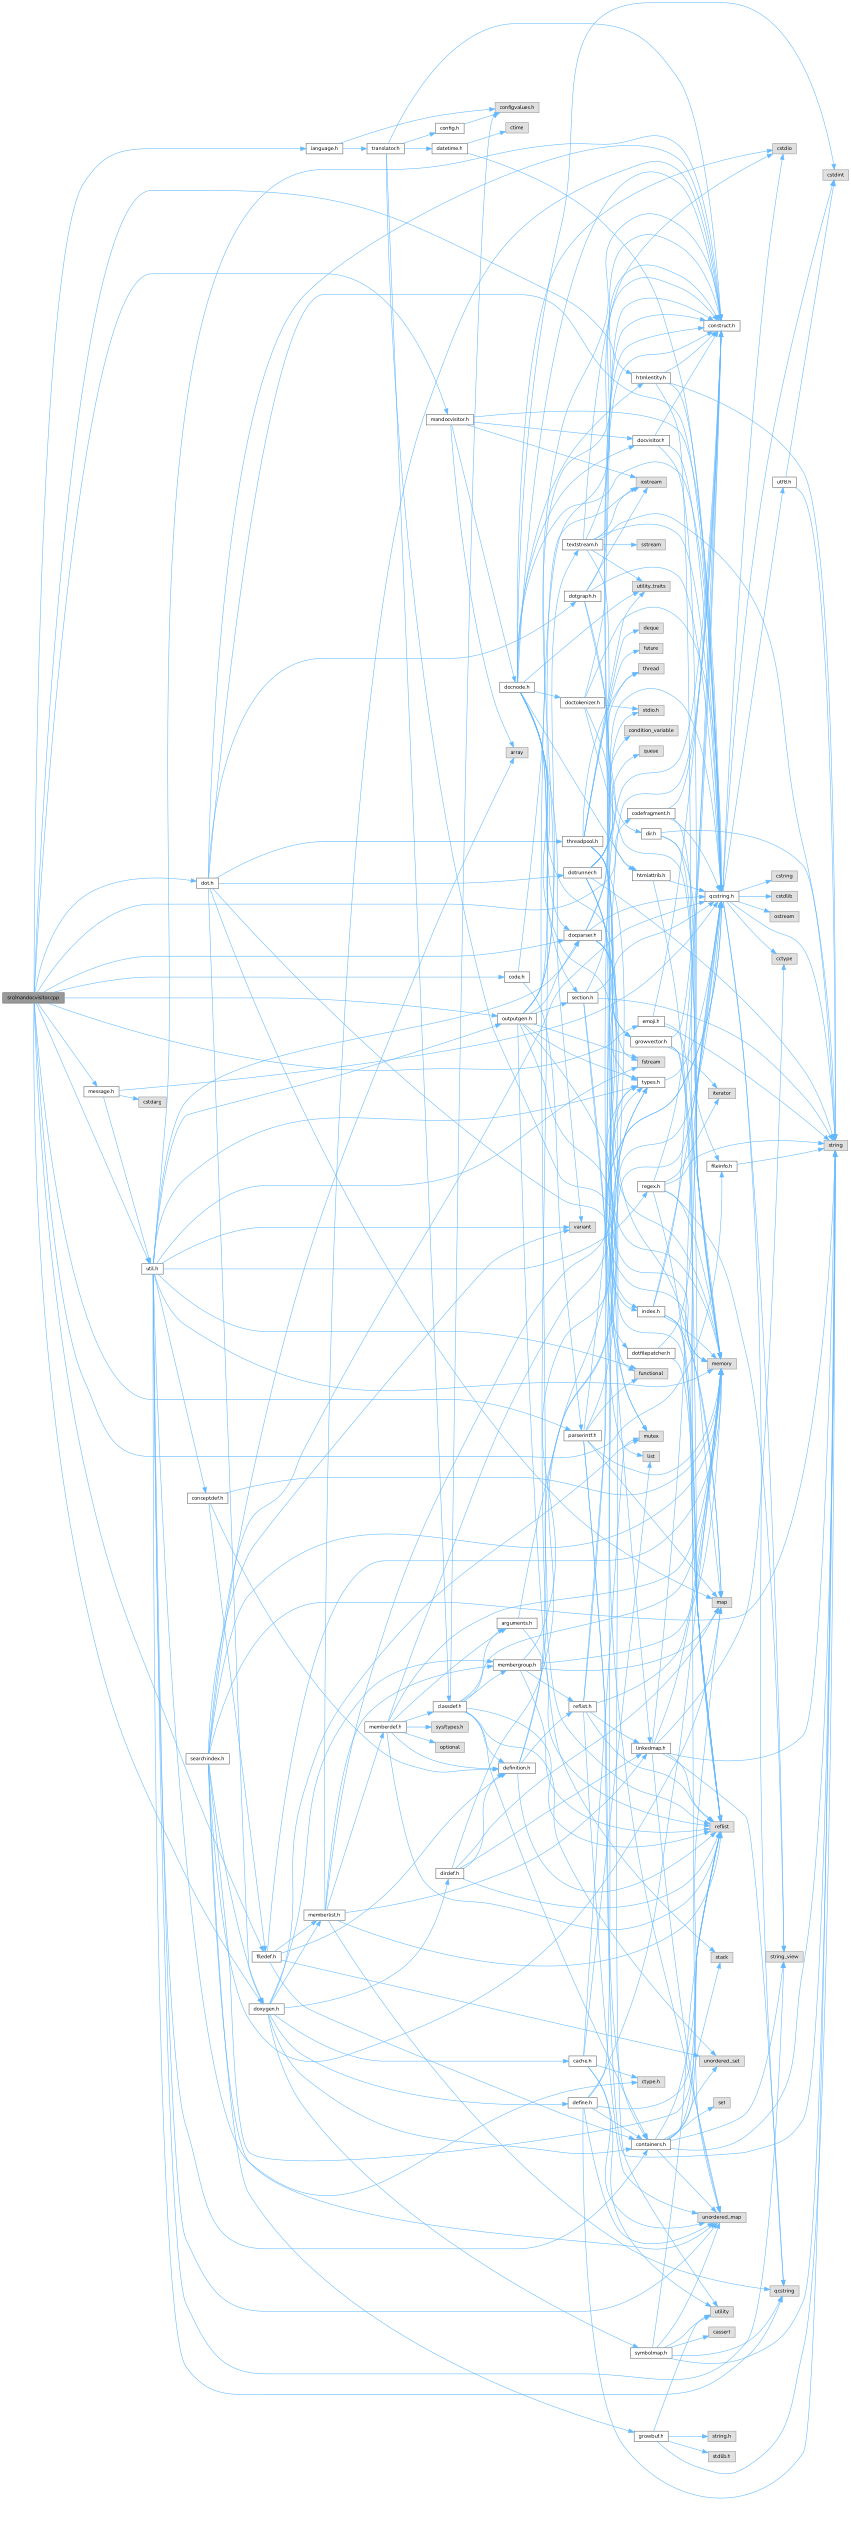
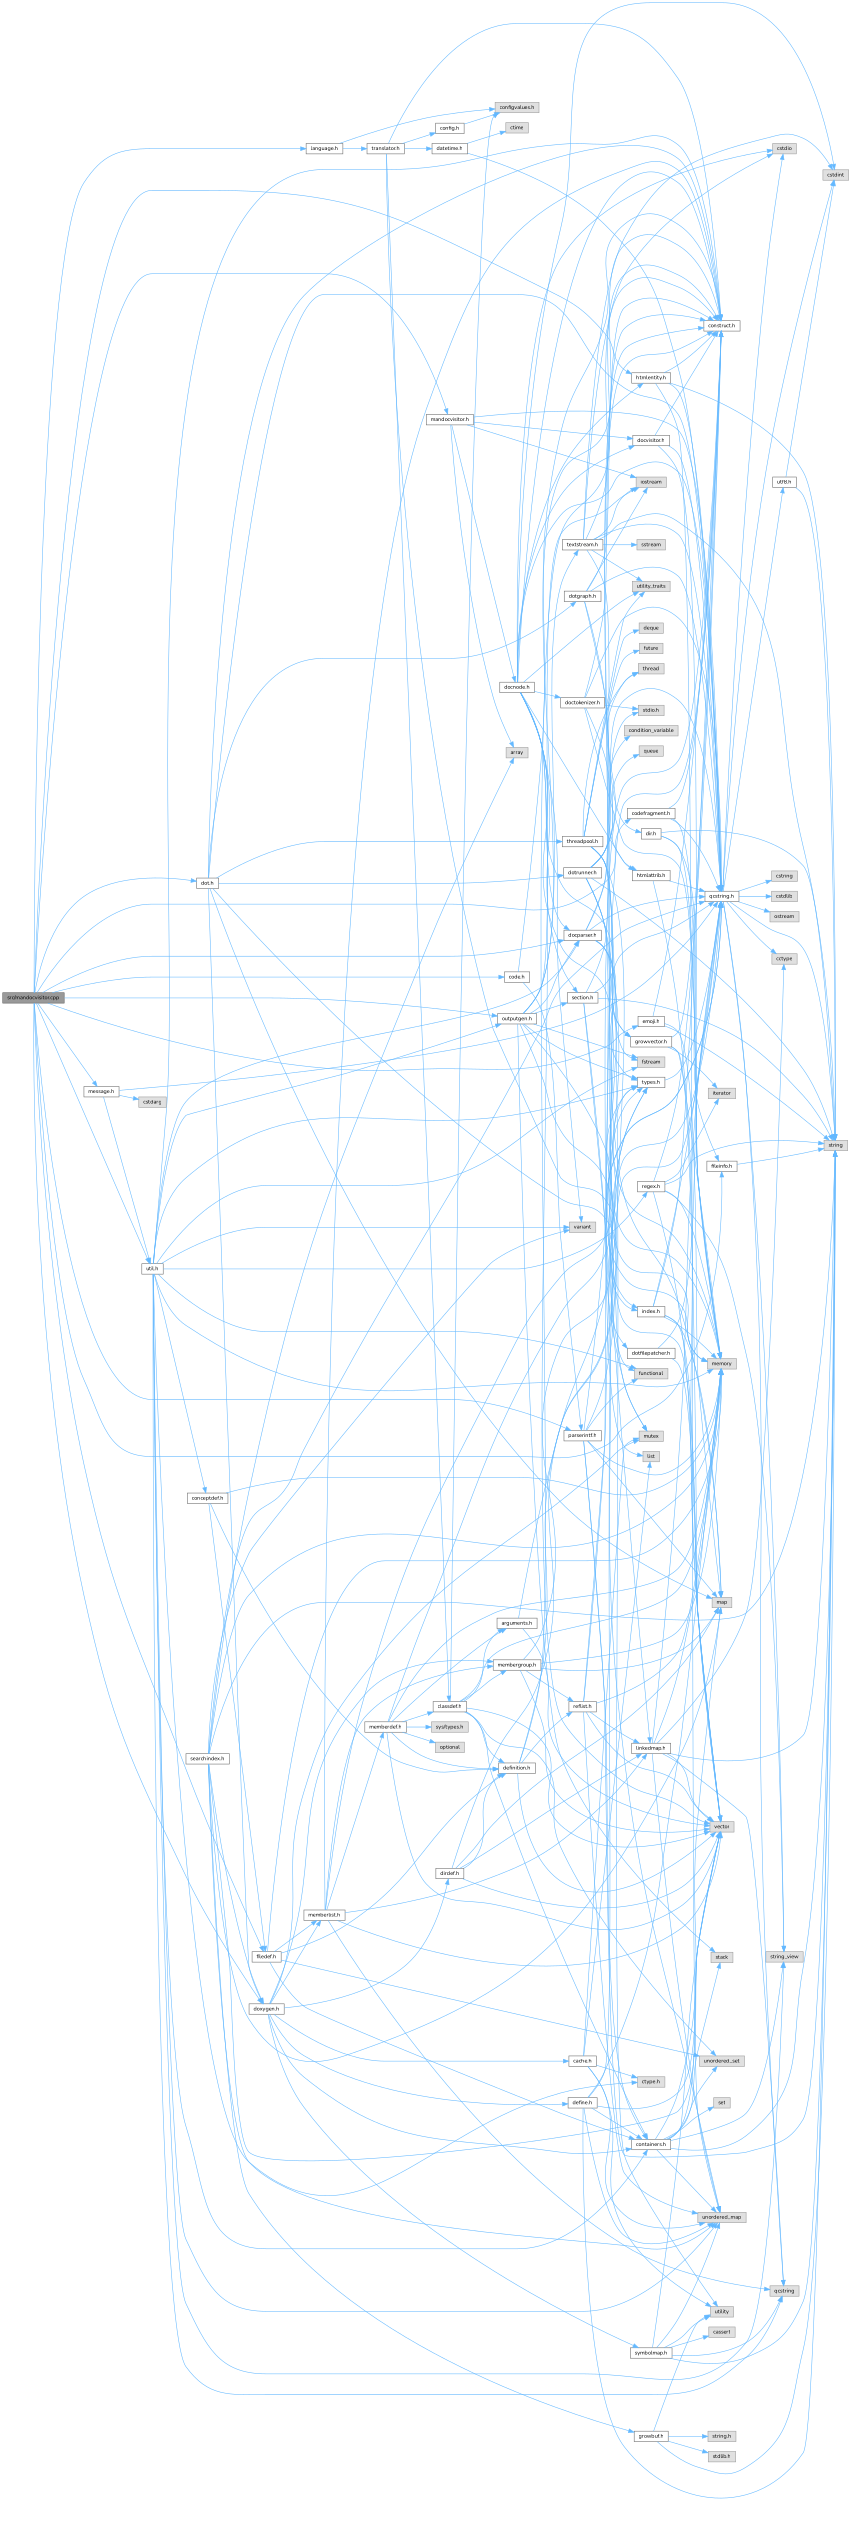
none -> (626, 235)
(722, 1827) -> (722, 1827)
